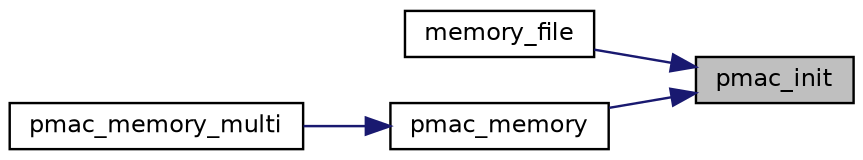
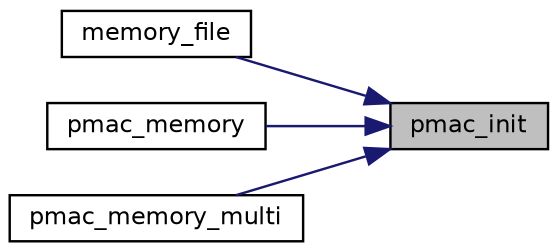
(335, 126) -> (301, 176)
